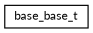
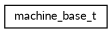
(46, 17) -> (56, 17)
